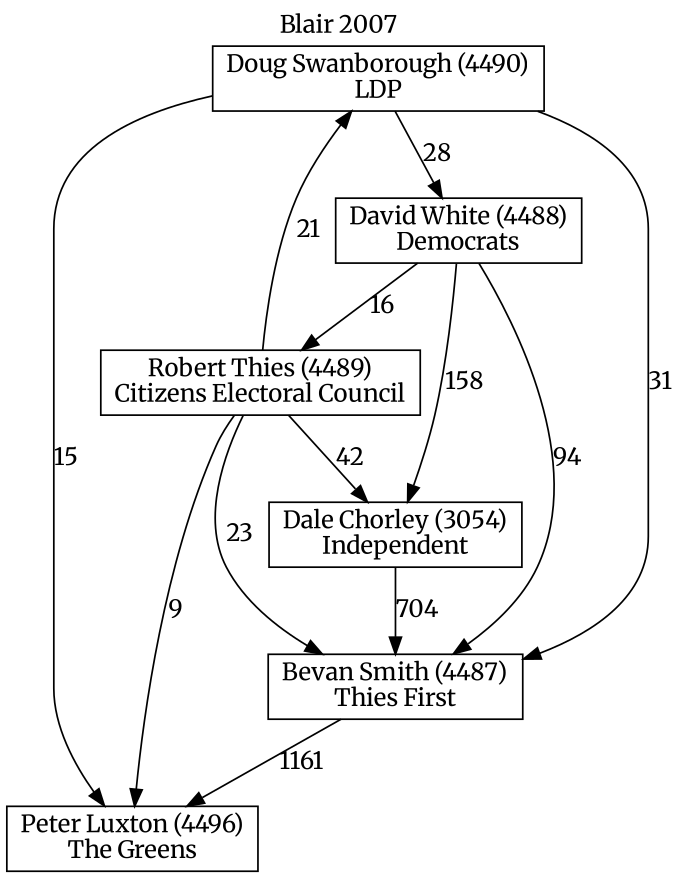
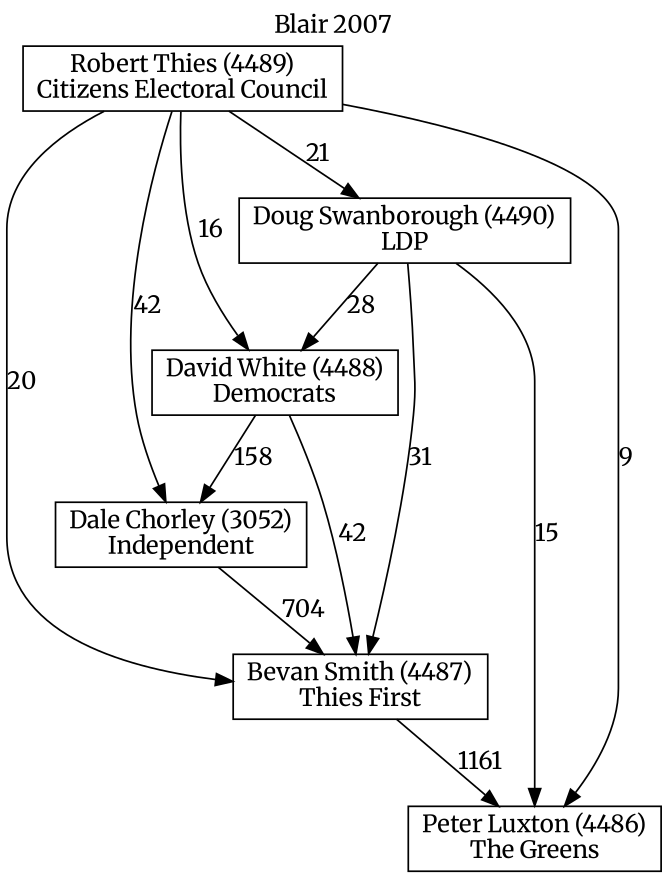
(366, 301) -> (189, 229)
(567, 459) -> (353, 535)
(240, 535) -> (22, 383)
(395, 535) -> (181, 535)
(132, 839) -> (535, 839)
